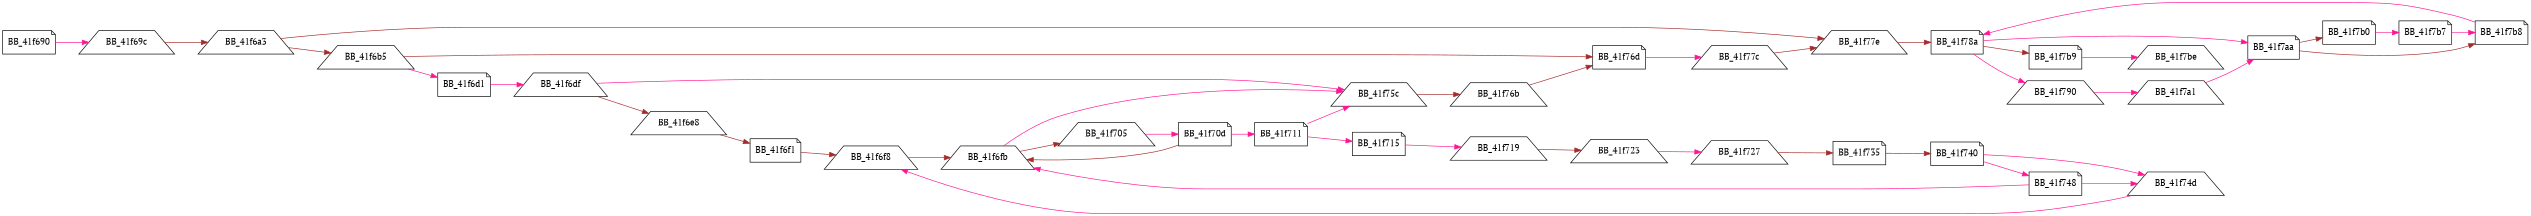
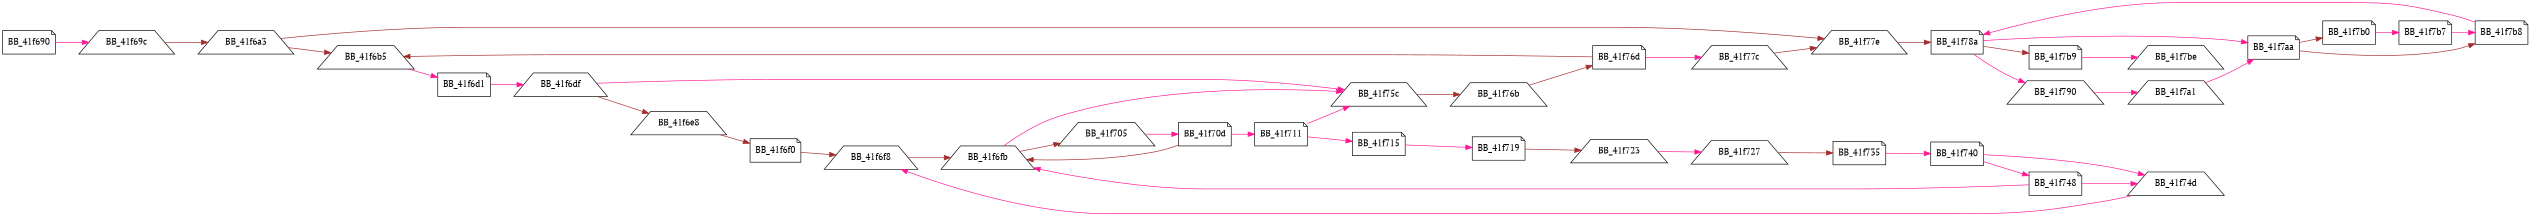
(995, 55) -> (1001, 55)
(1499, 149) -> (1499, 149)
(775, 150) -> (775, 150)
(1905, 153) -> (1905, 153)
